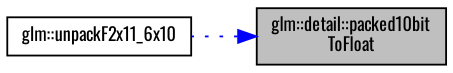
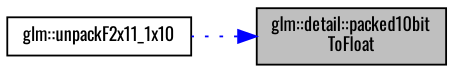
(99, 36) -> (99, 36)
